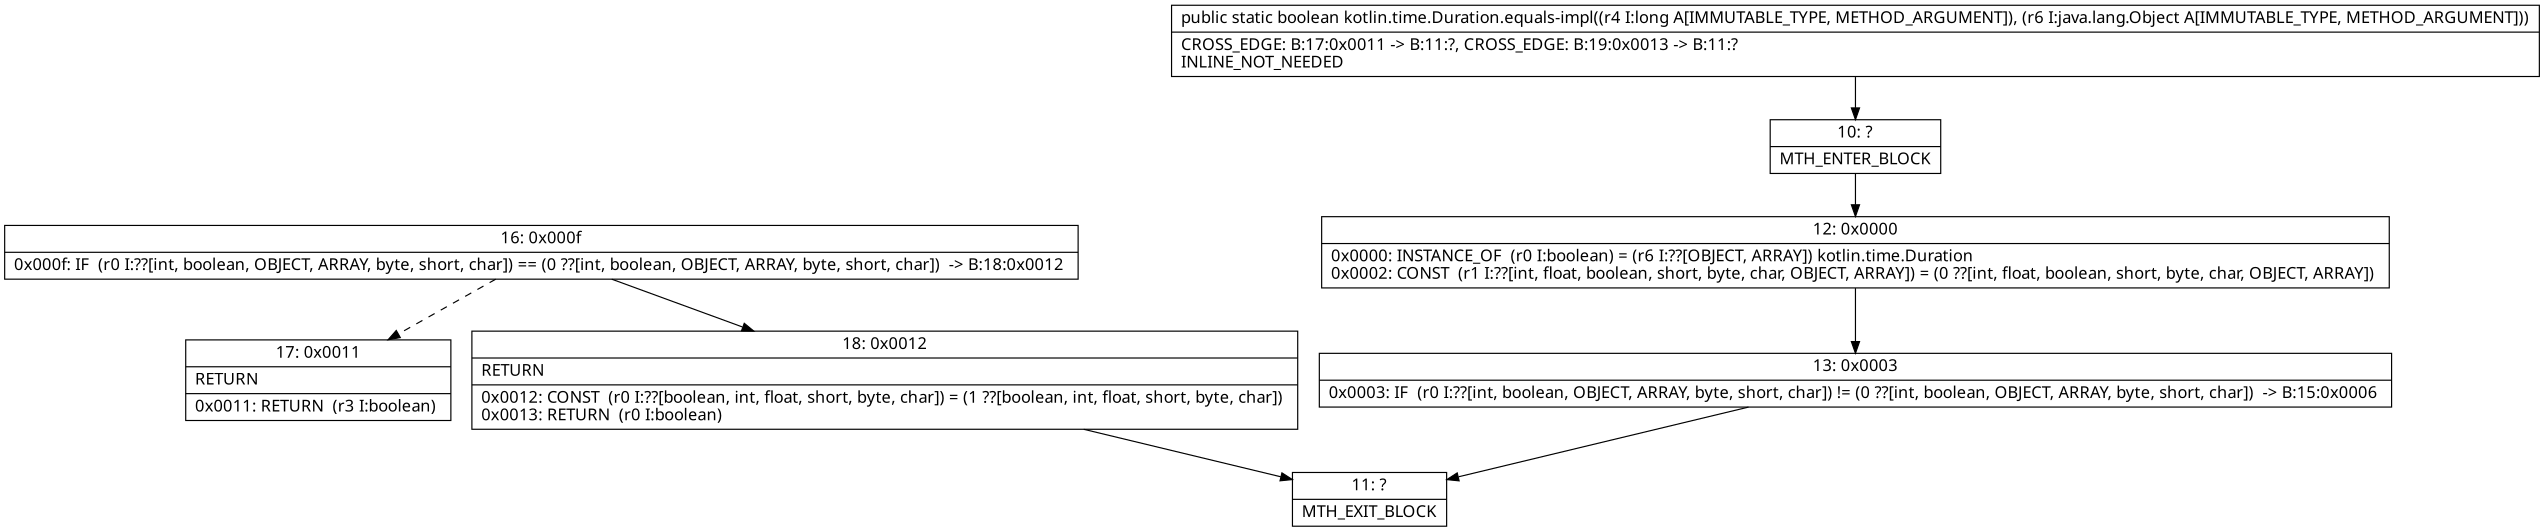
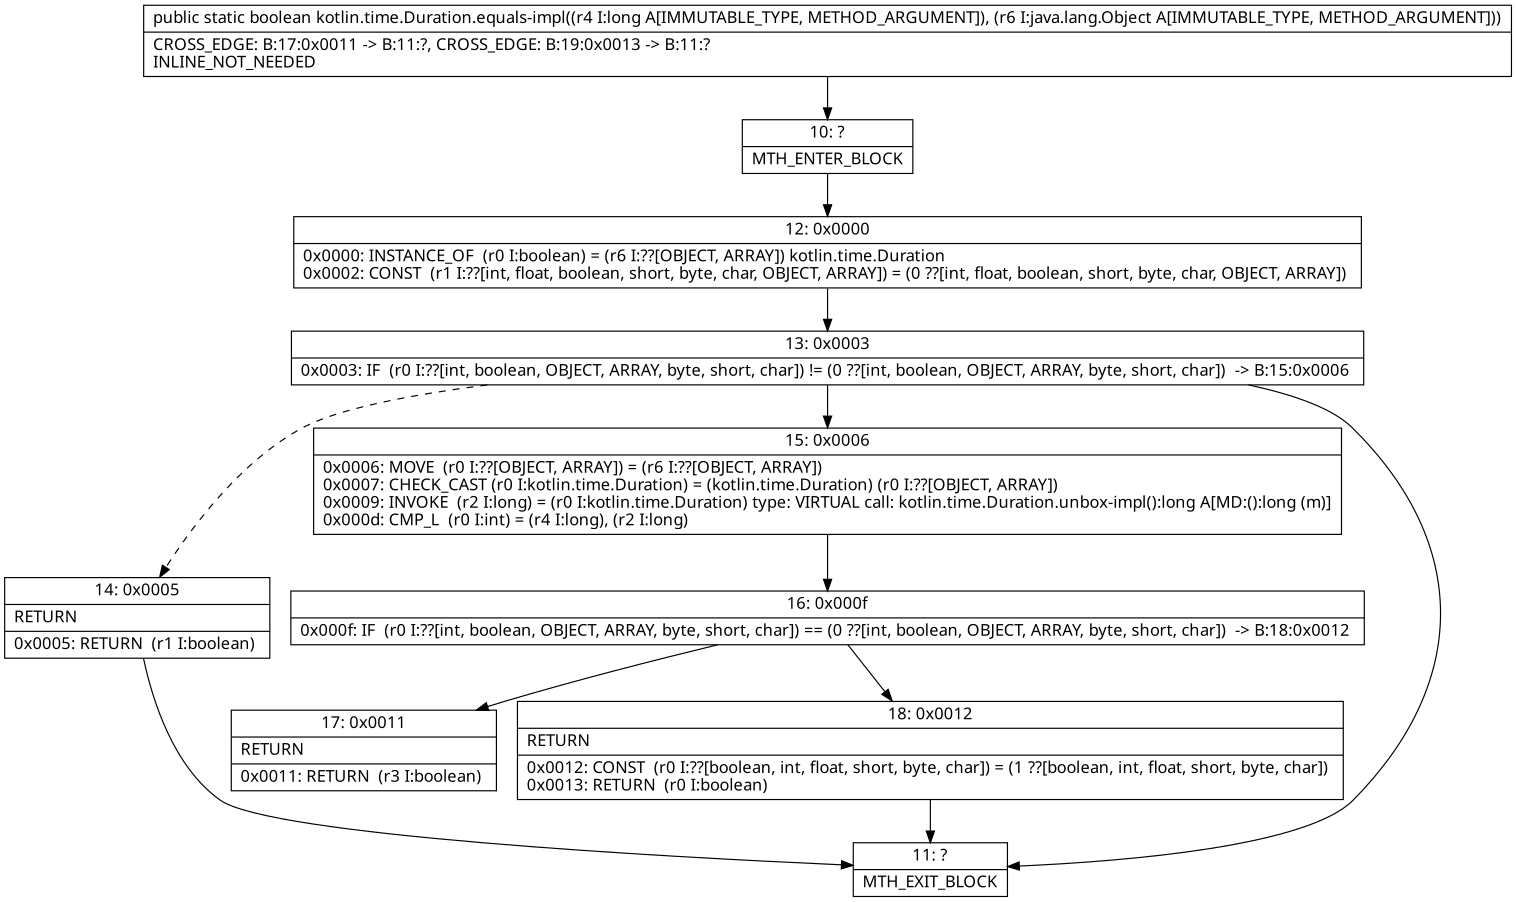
(447, 307) -> (602, 674)
none -> (828, 481)
none -> (137, 618)
